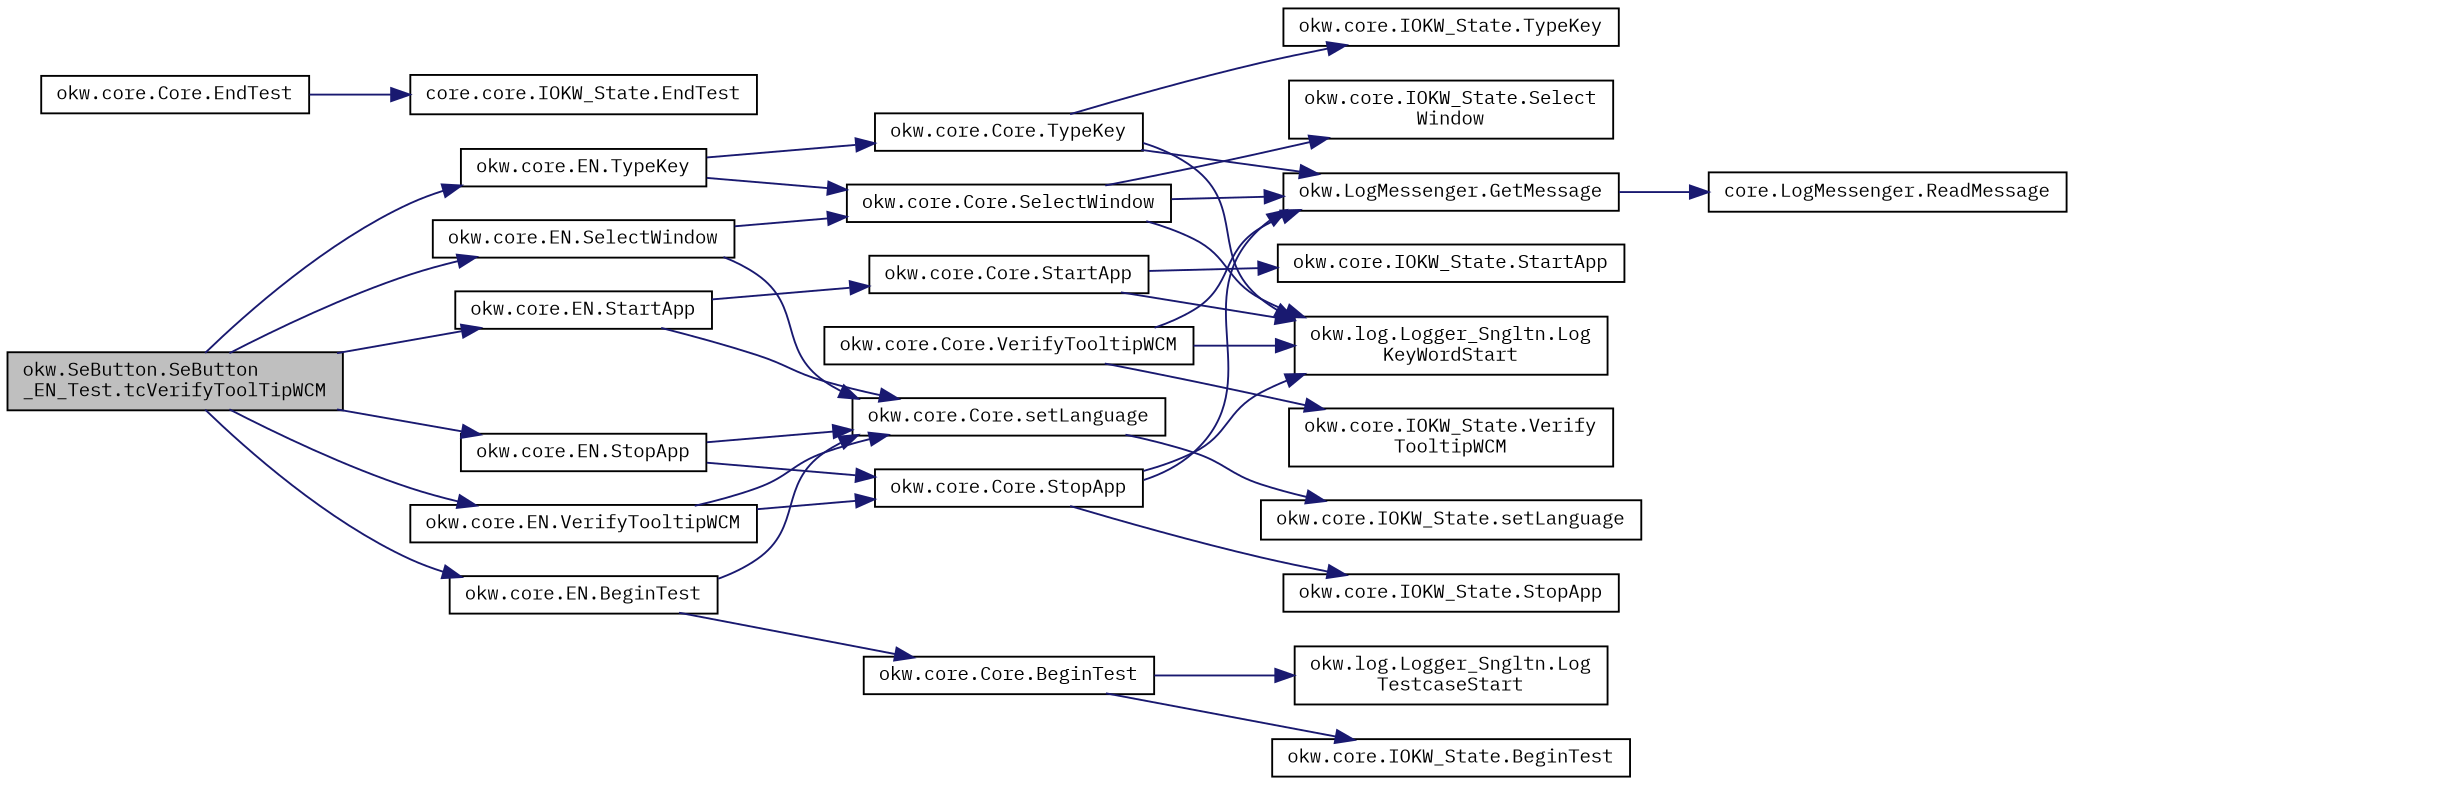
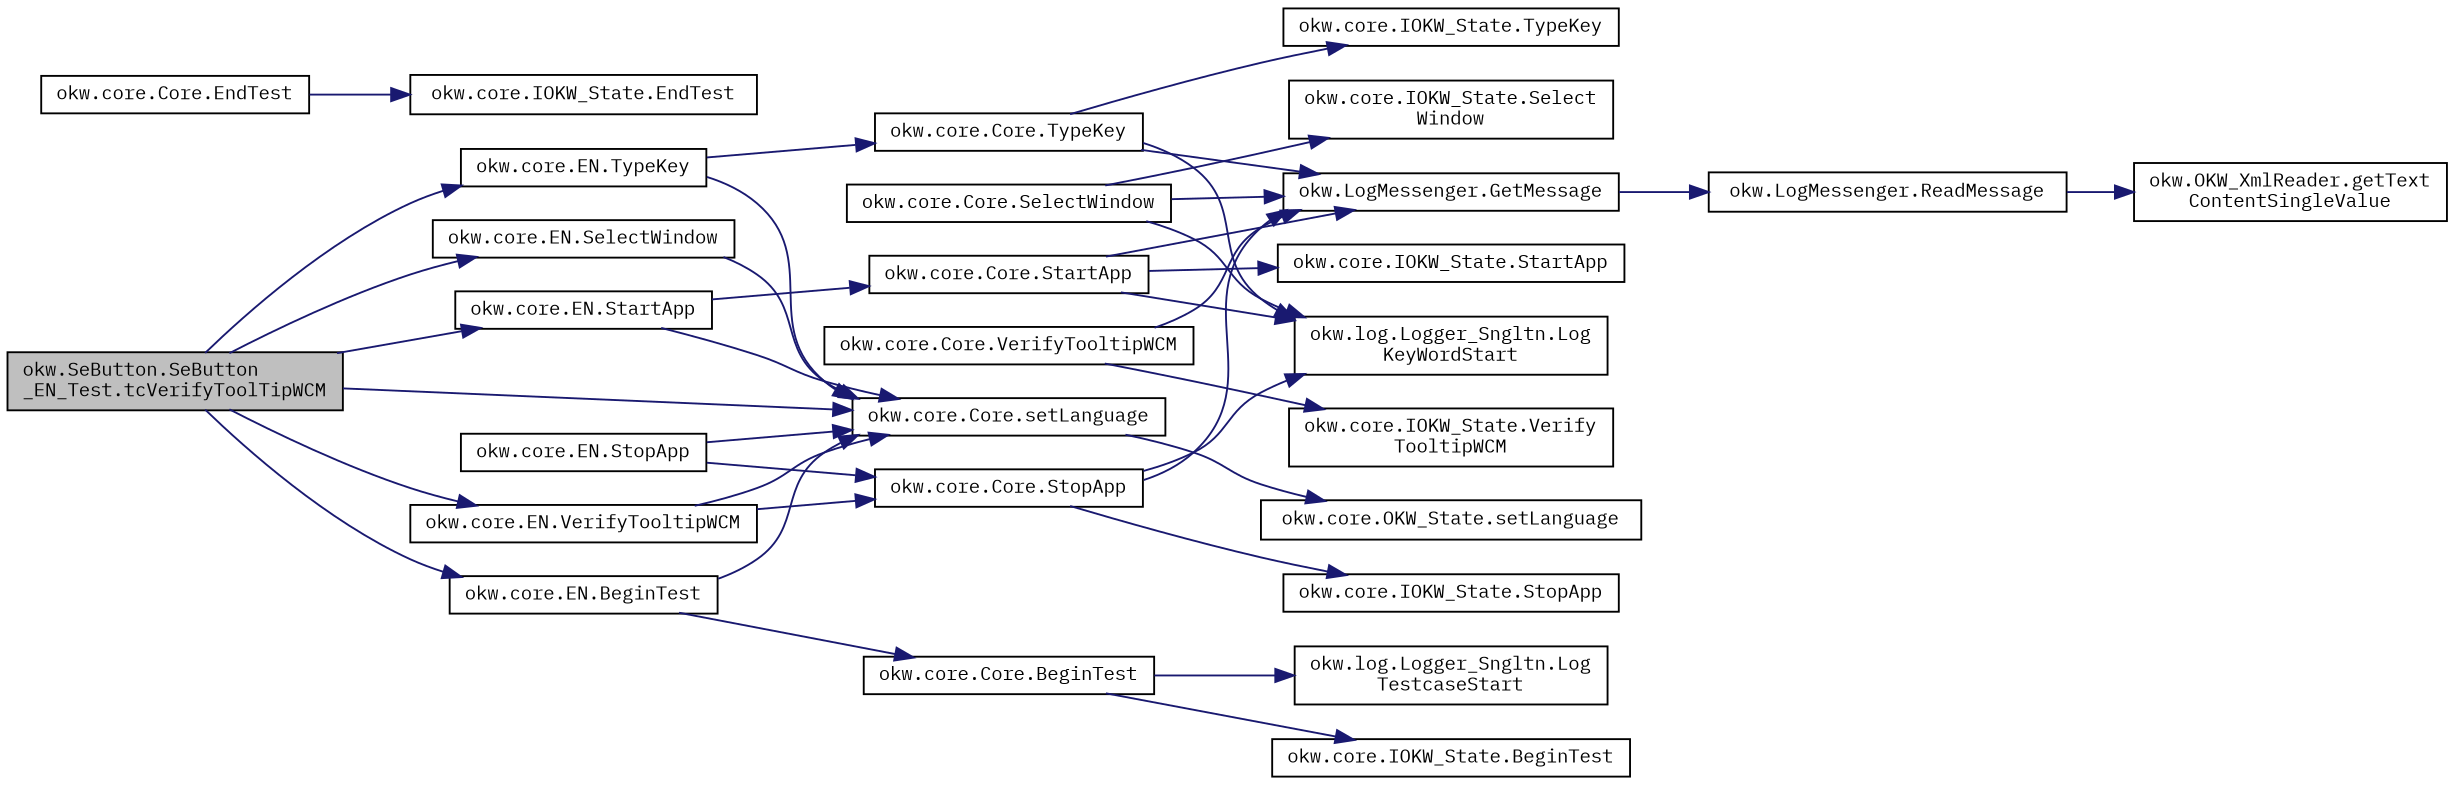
(584, 95) -> (584, 95)
(767, 183) -> (790, 271)
(1888, 192) -> (1888, 192)
none -> (2290, 192)
(781, 222) -> none
none -> (1215, 236)
(1241, 346) -> none
(399, 420) -> (588, 399)
(1451, 520) -> (1451, 520)
